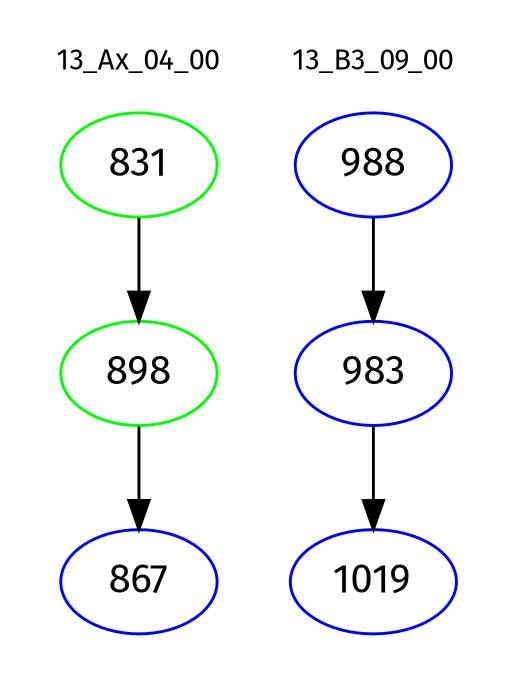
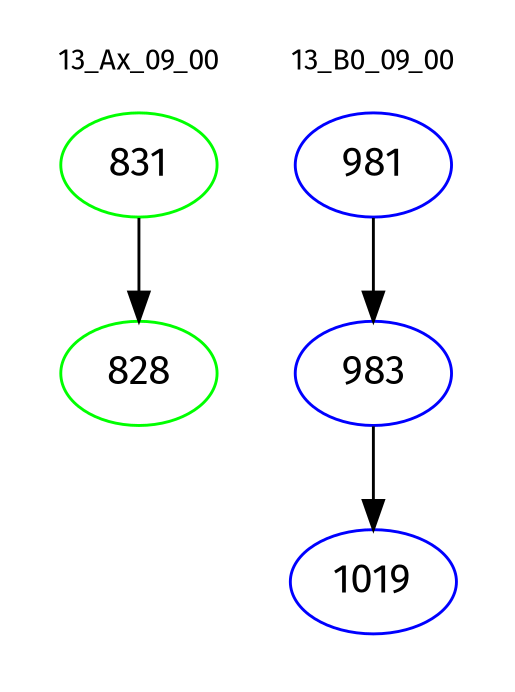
(139, 62) -> (139, 62)
(373, 62) -> (373, 62)
(373, 165) -> (373, 165)
(139, 373) -> (139, 373)
(139, 582) -> none
